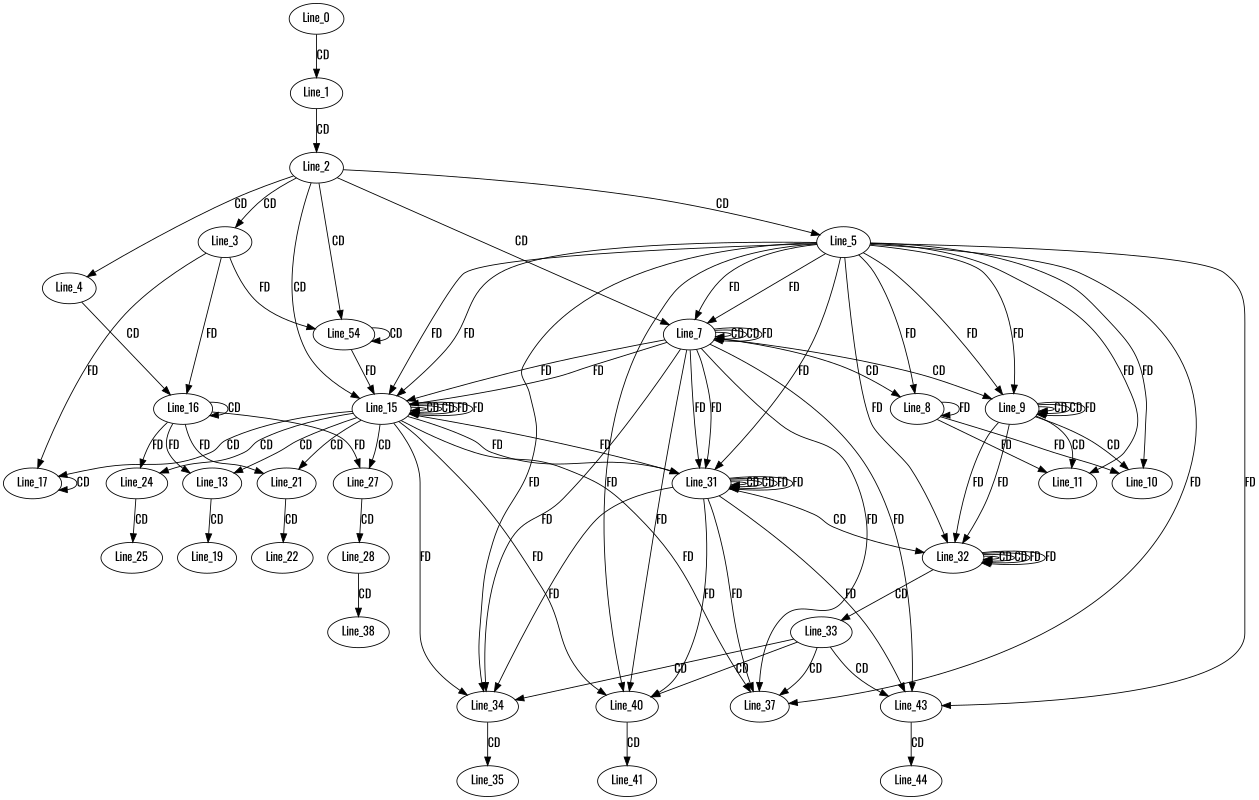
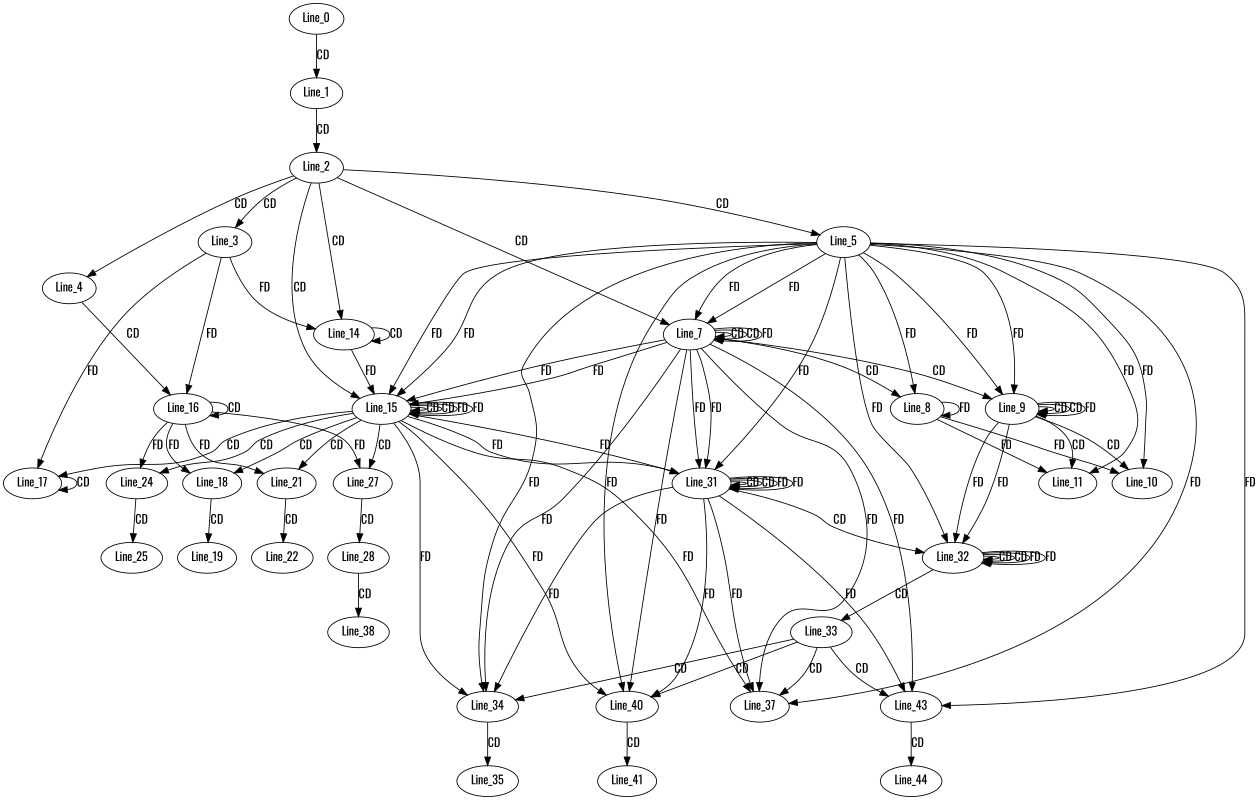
(344, 335) -> (344, 335)
(212, 483) -> (212, 483)
